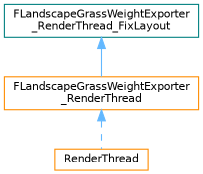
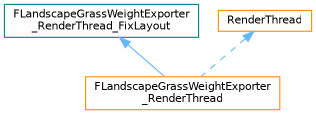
(101, 135) -> (223, 58)
